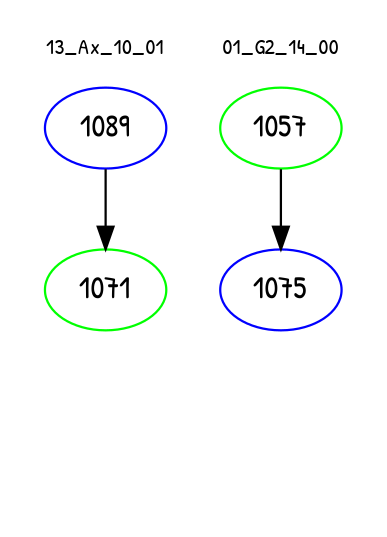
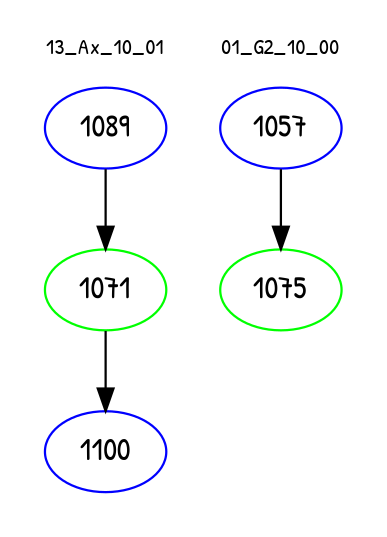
(281, 48) -> (281, 48)
(281, 128) -> (281, 128)
(281, 290) -> (281, 290)
none -> (106, 452)
